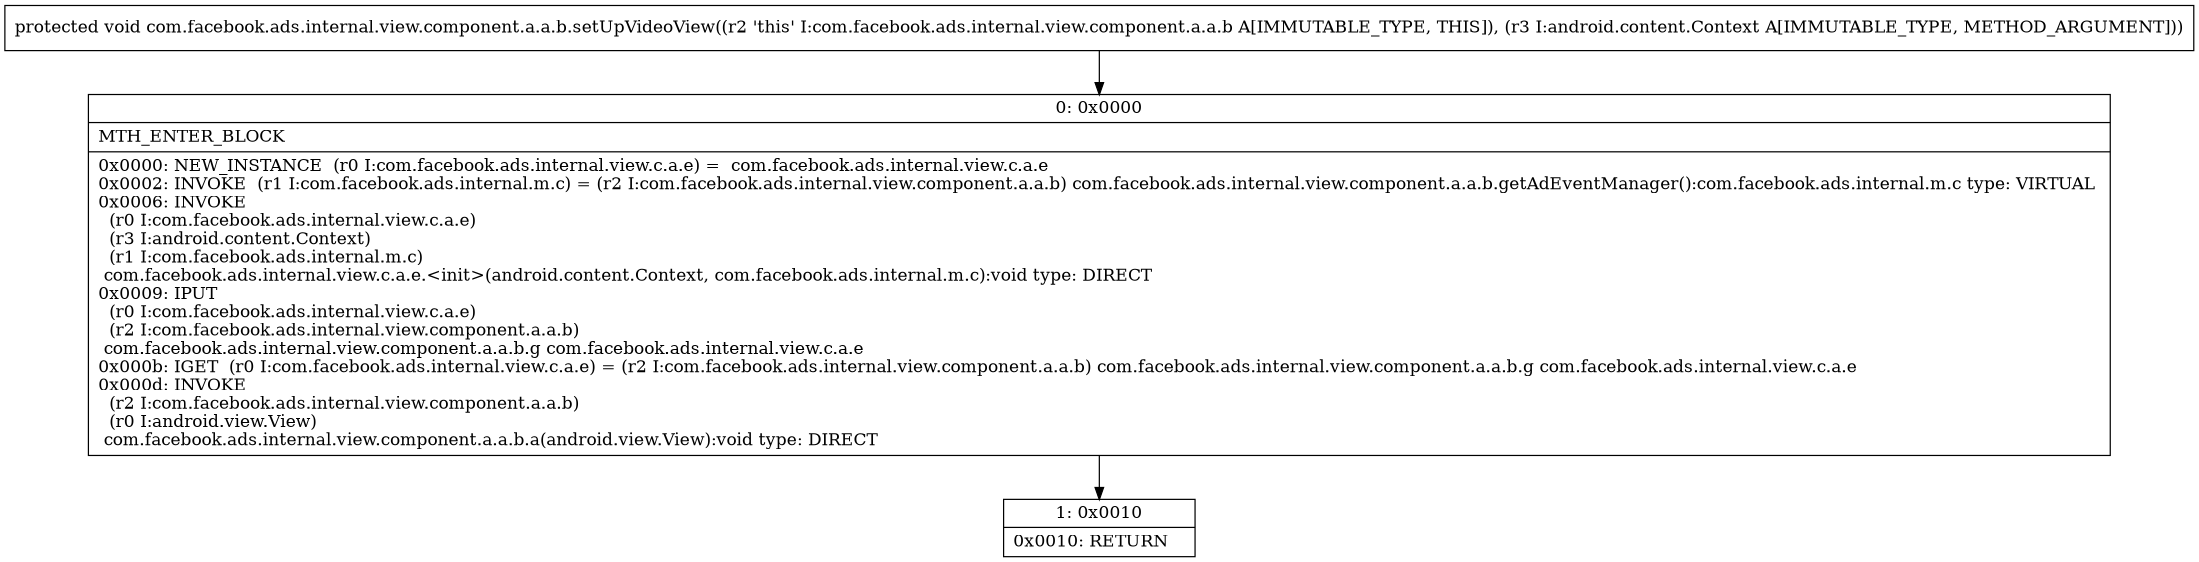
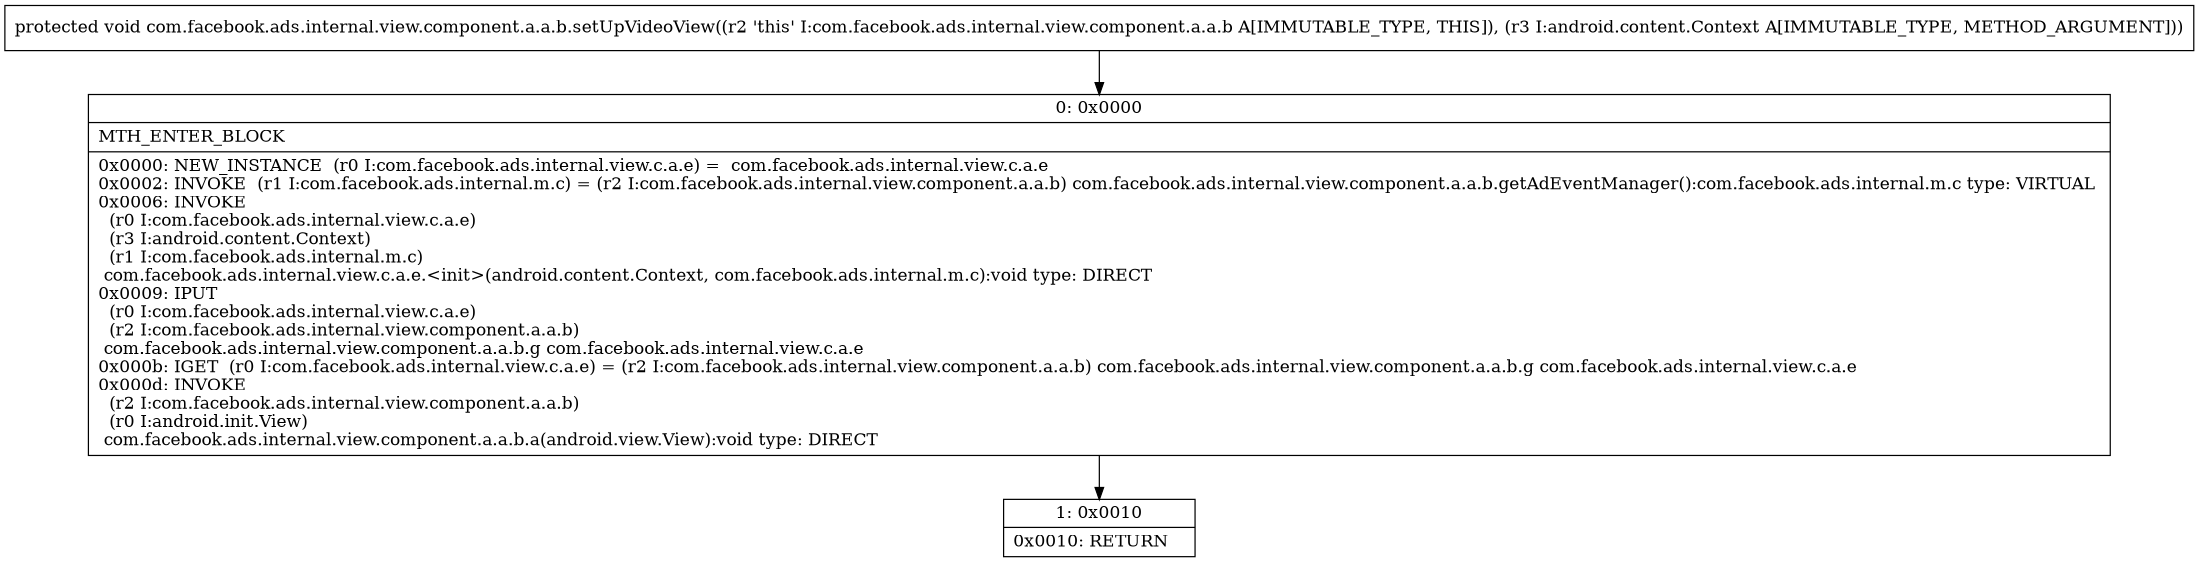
(208, 422) -> (203, 422)
